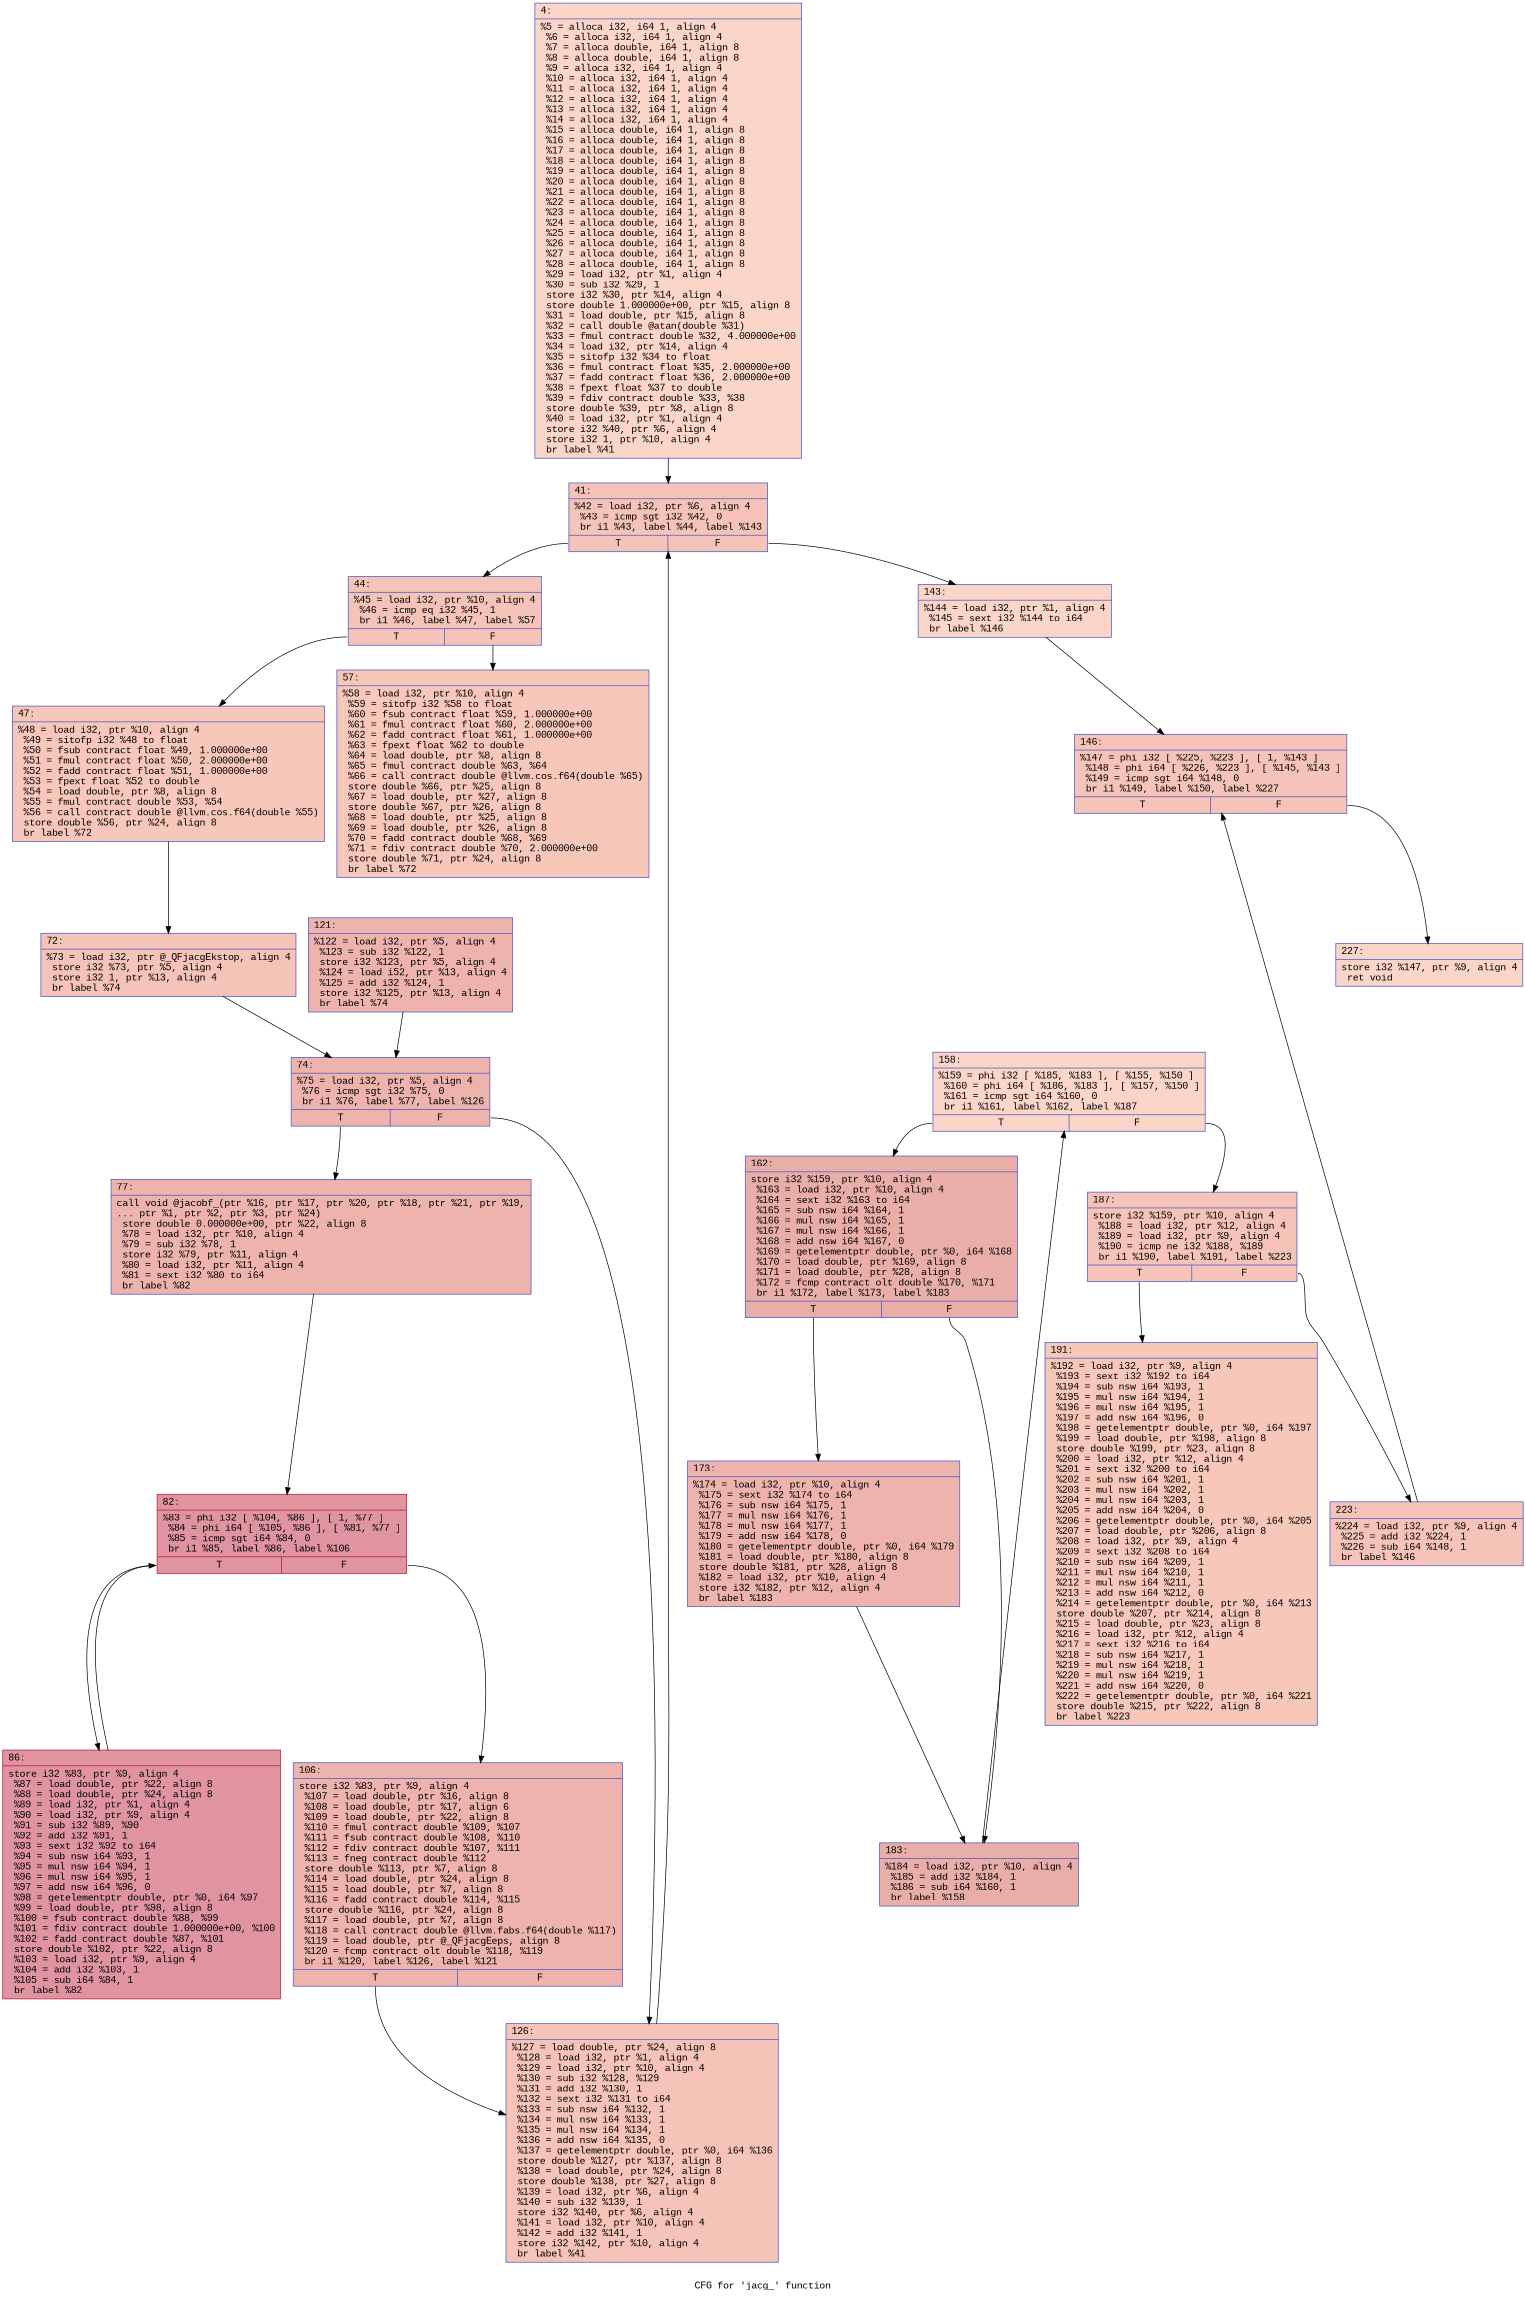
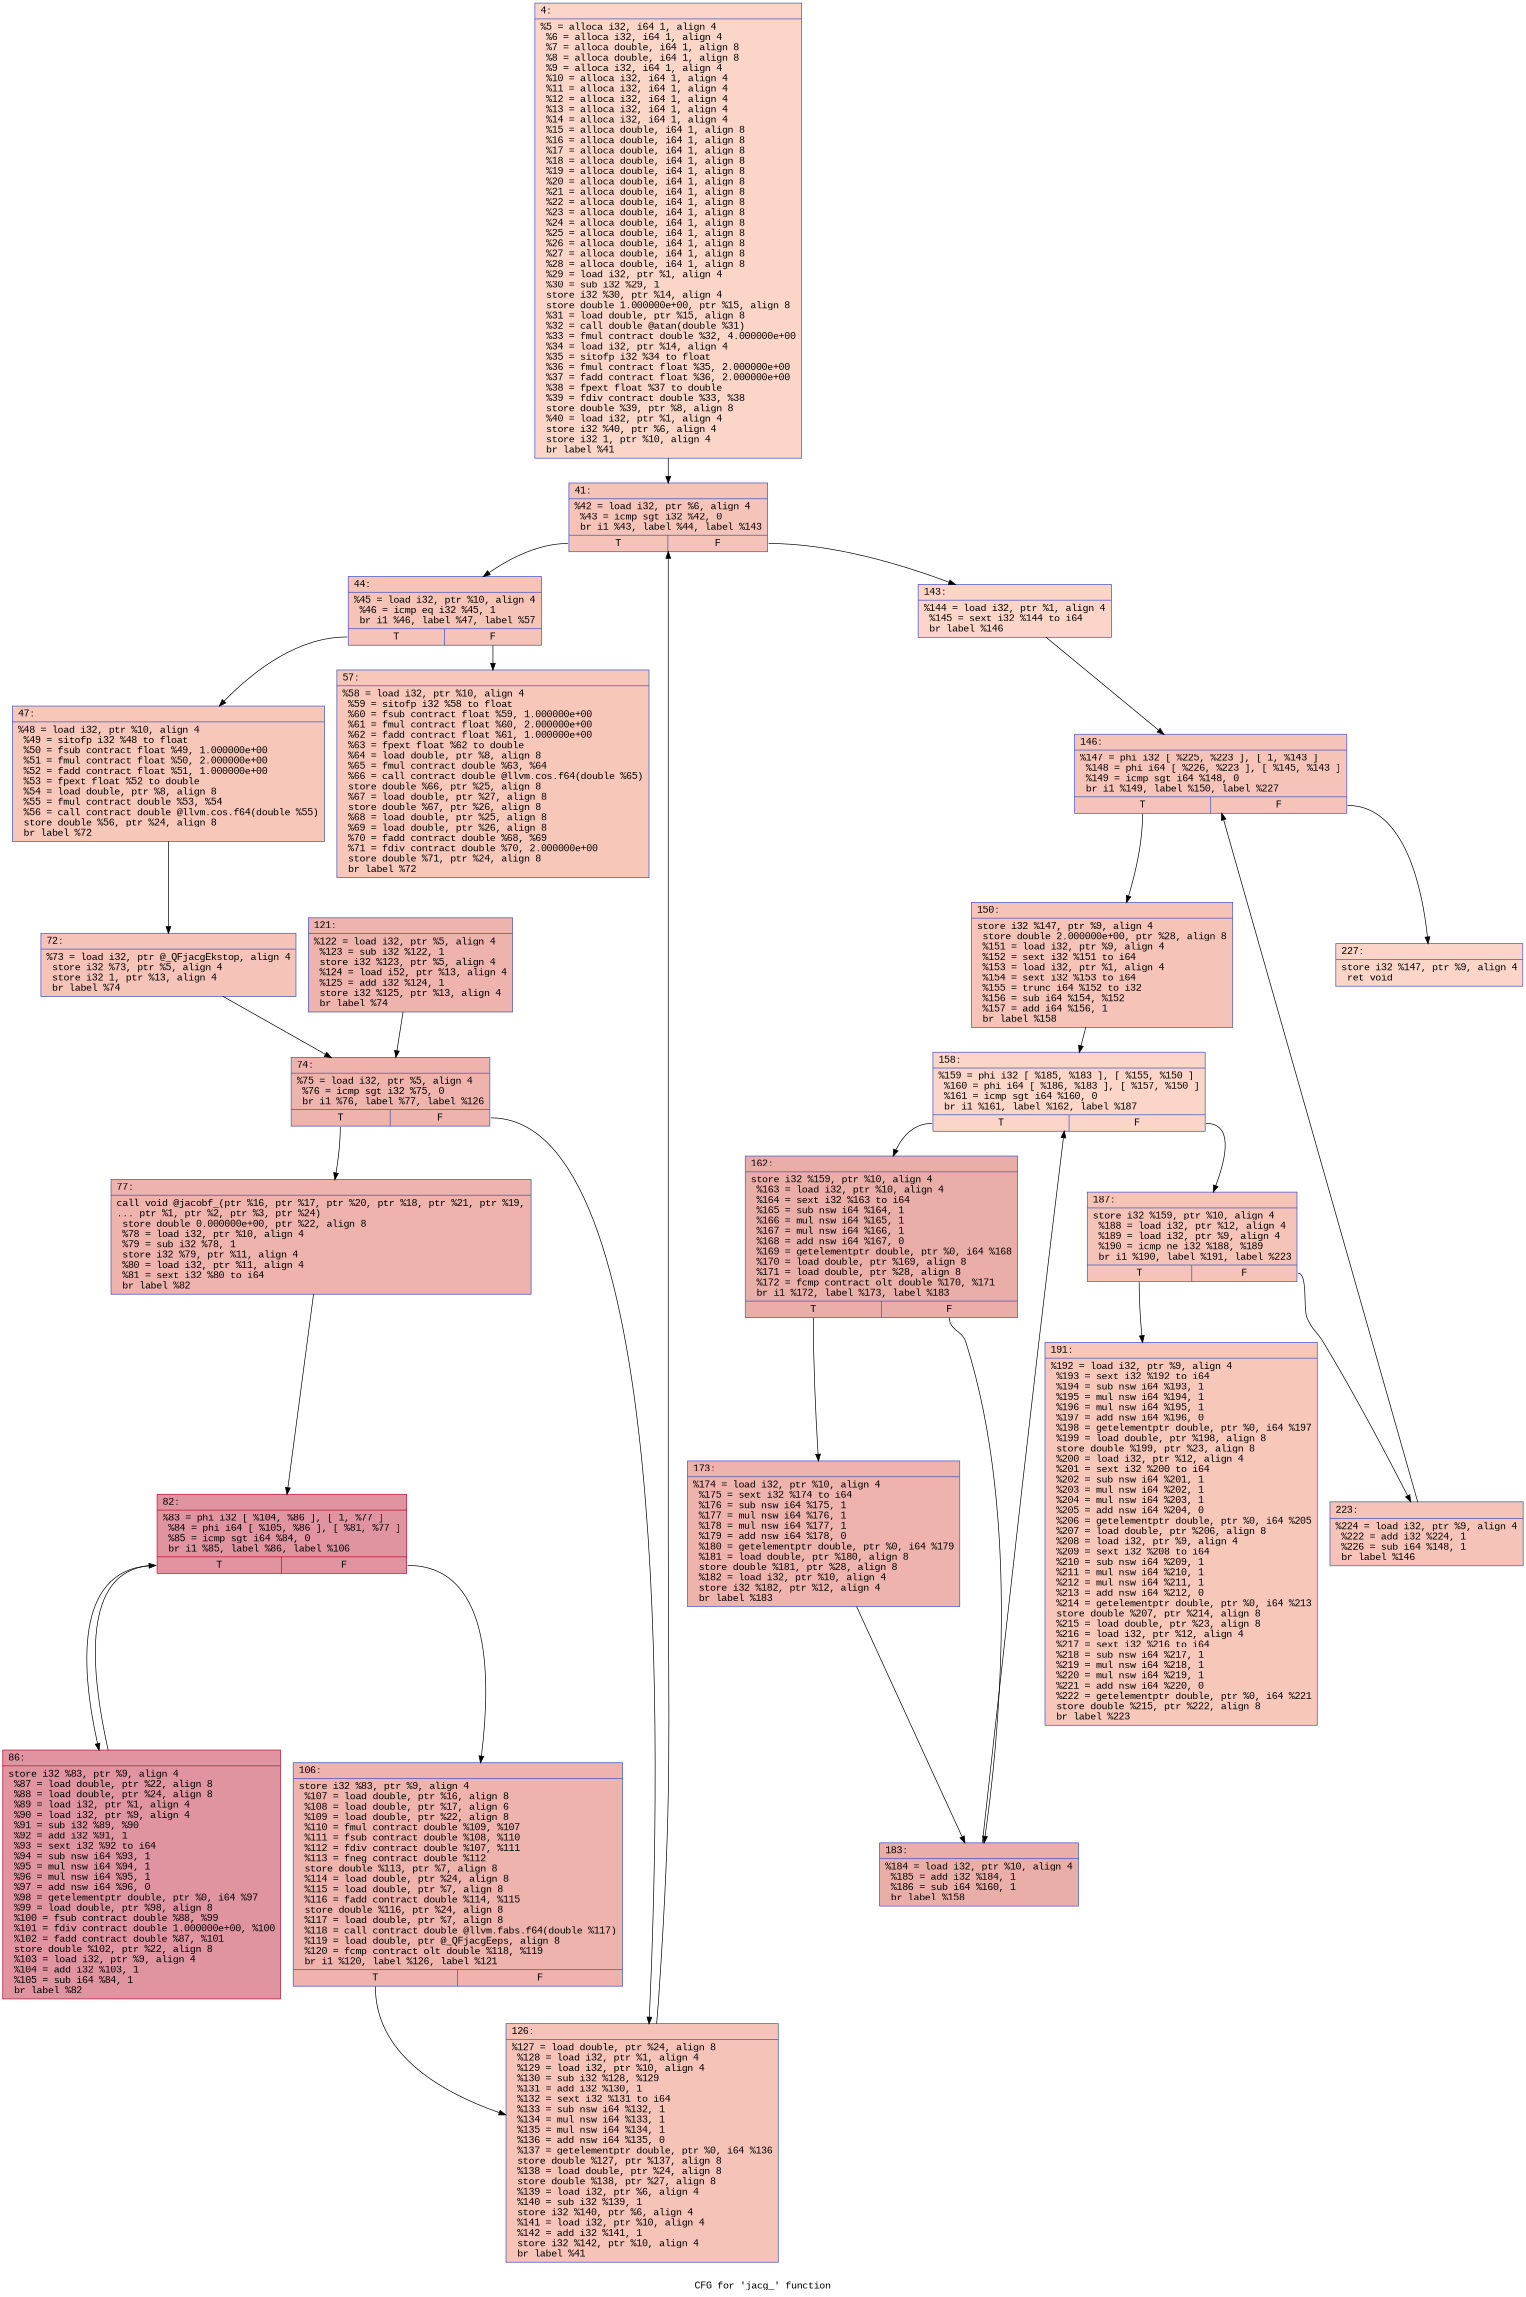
none -> (1102, 965)
(1401, 1537) -> (1401, 1537)
